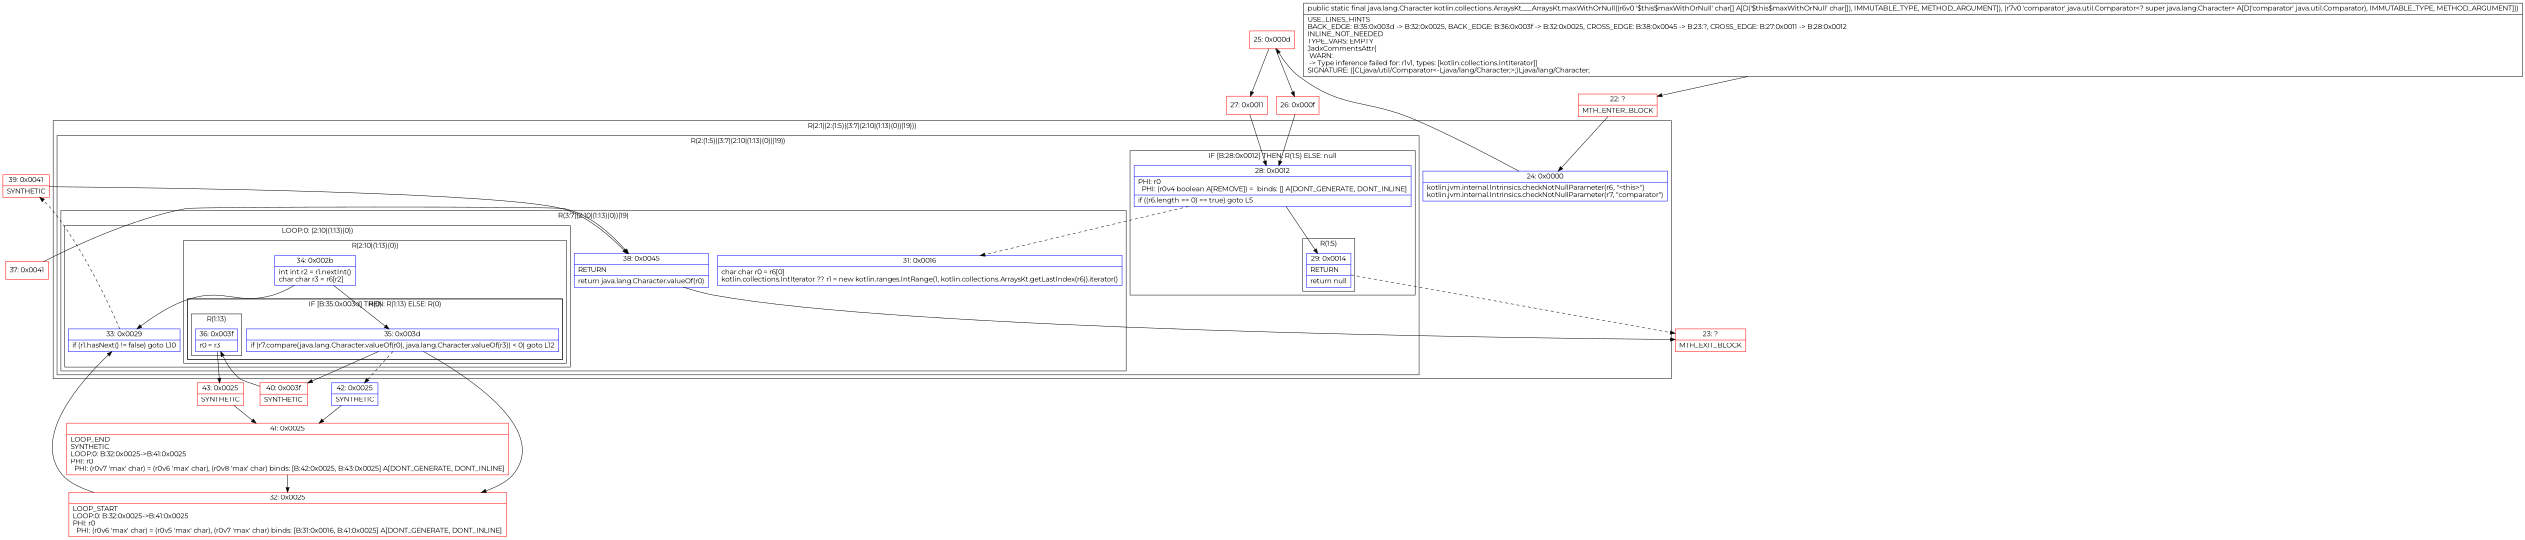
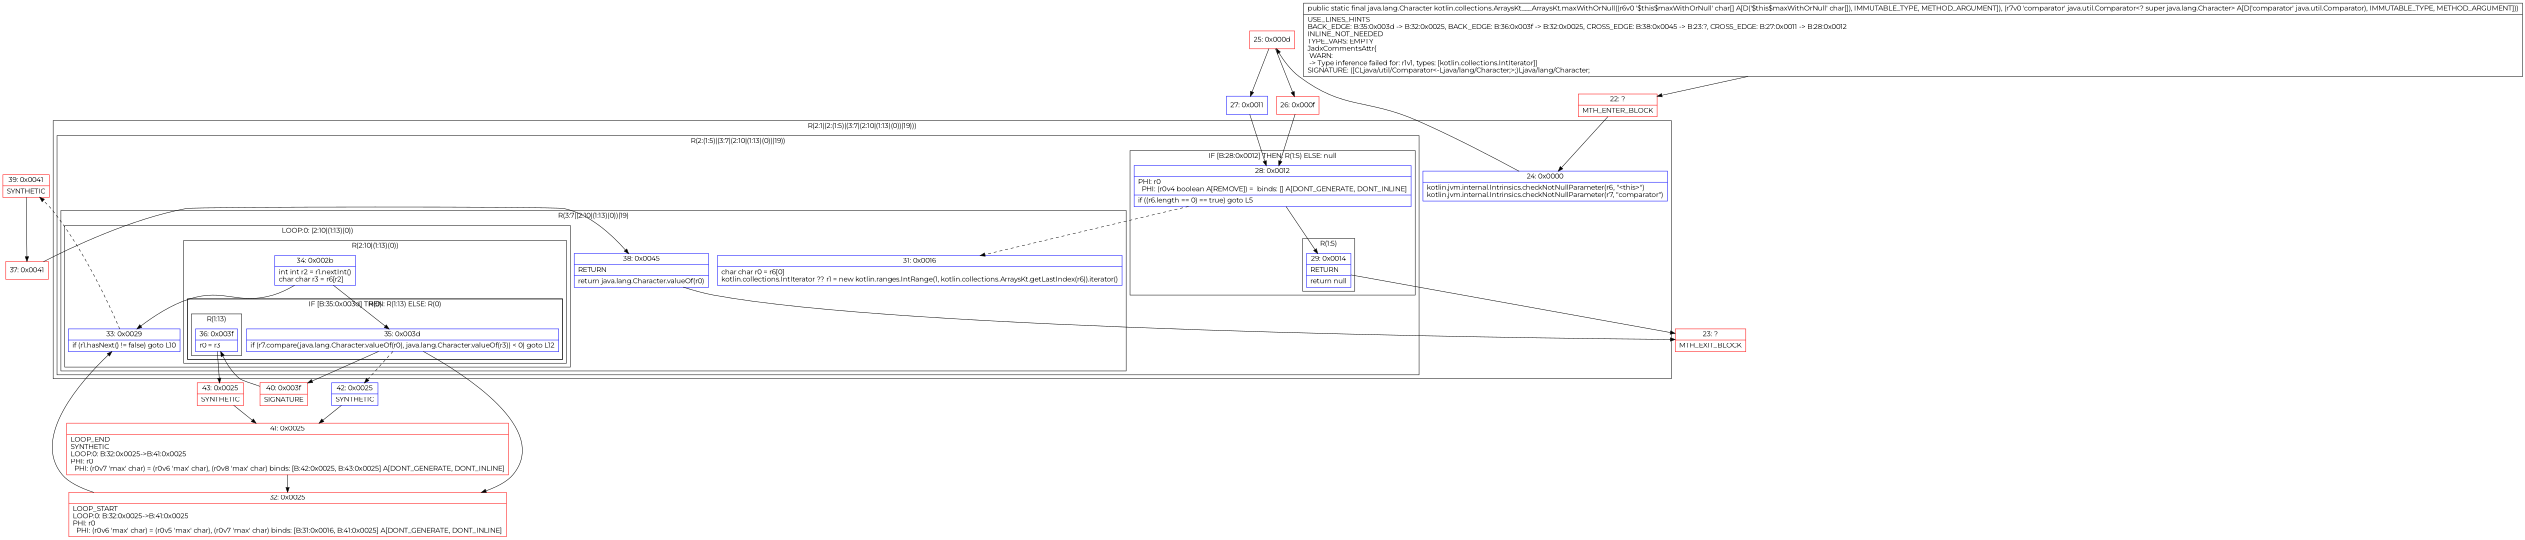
(1247, 105) -> (1247, 105)
(344, 193) -> (27, 227)
(1511, 304) -> (1511, 304)
(283, 400) -> (284, 400)
